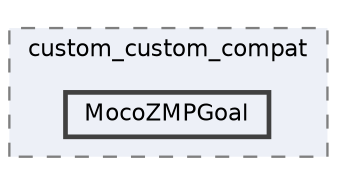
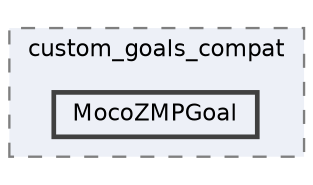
(168, 50) -> (157, 50)
